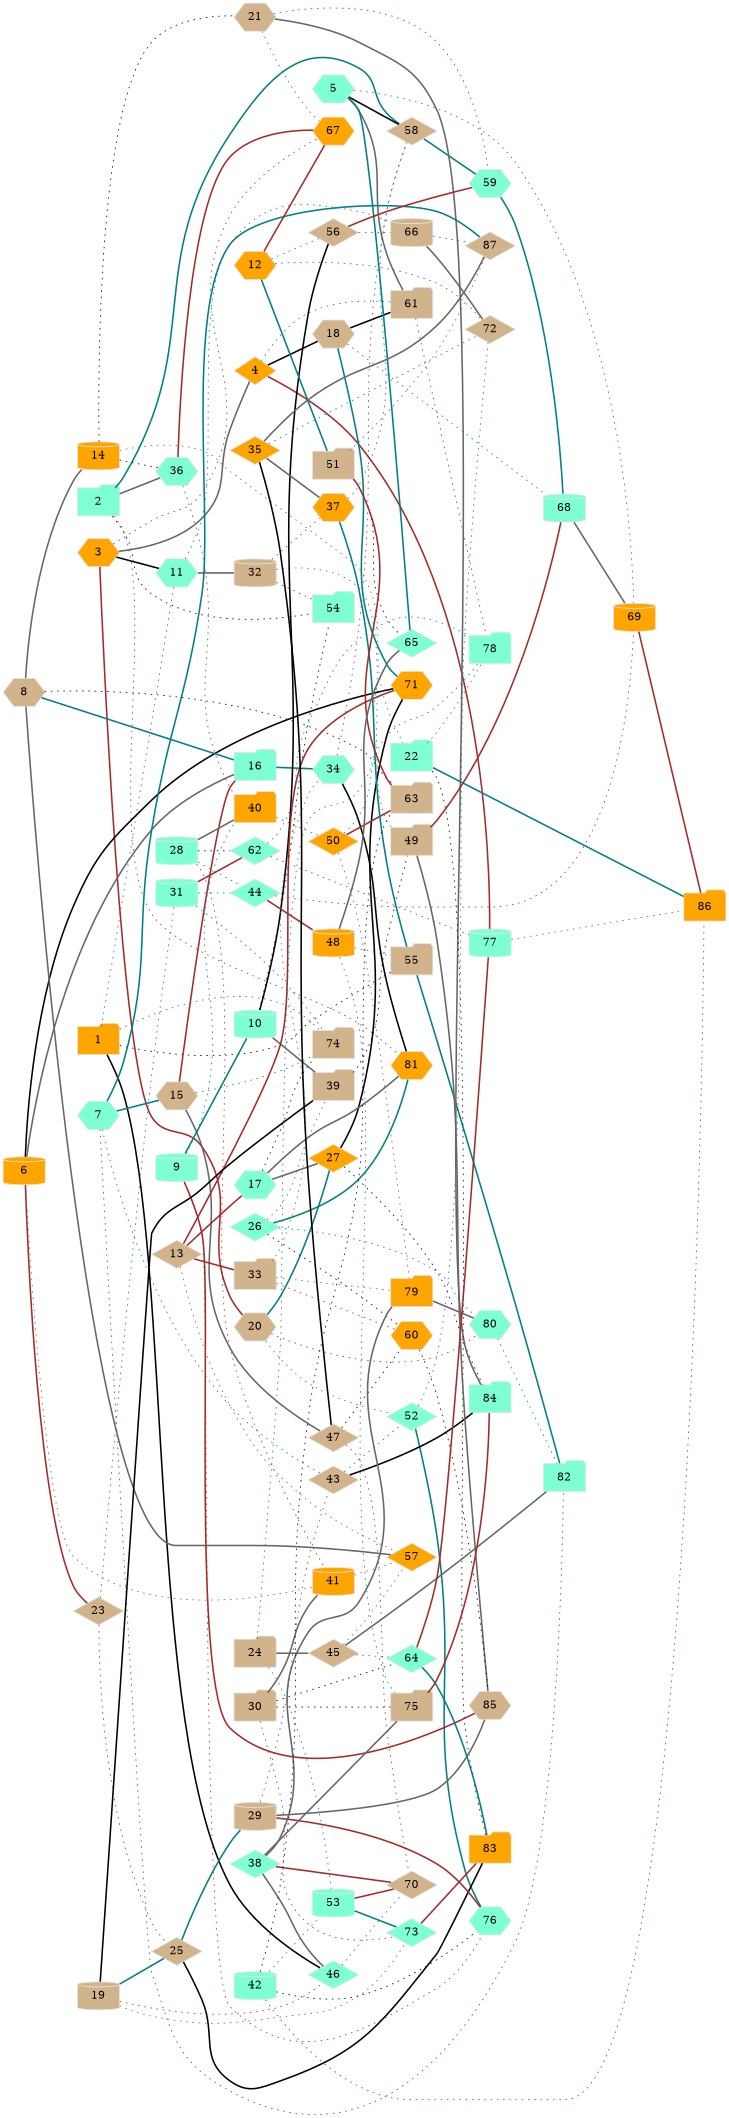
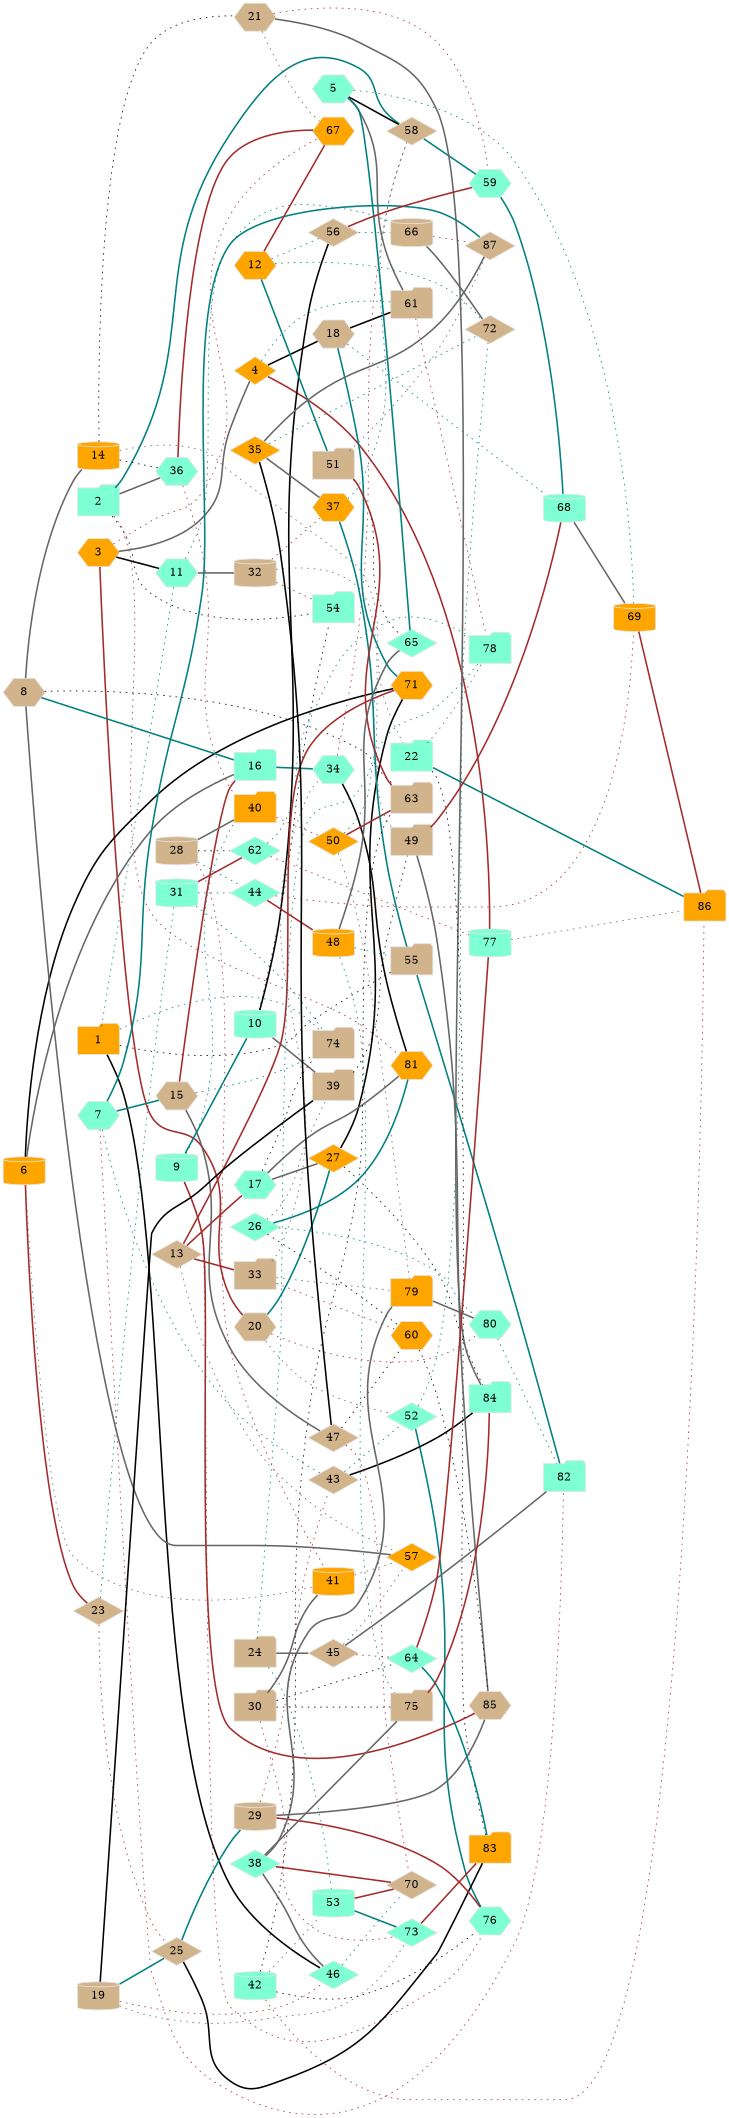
(177, 851) -> (177, 851)
